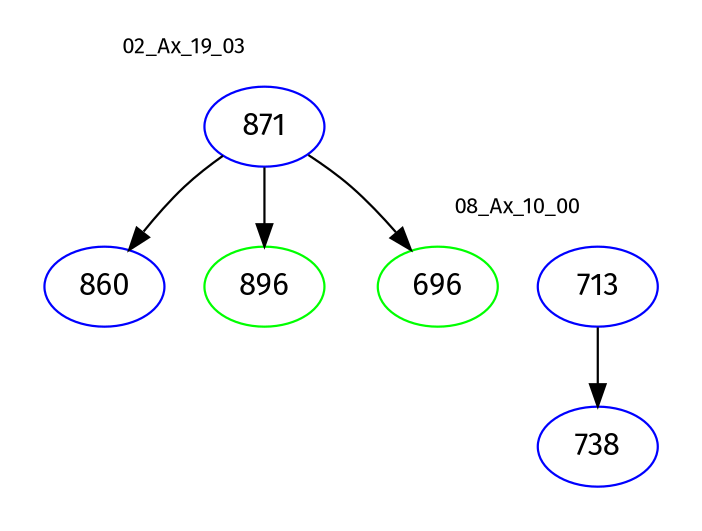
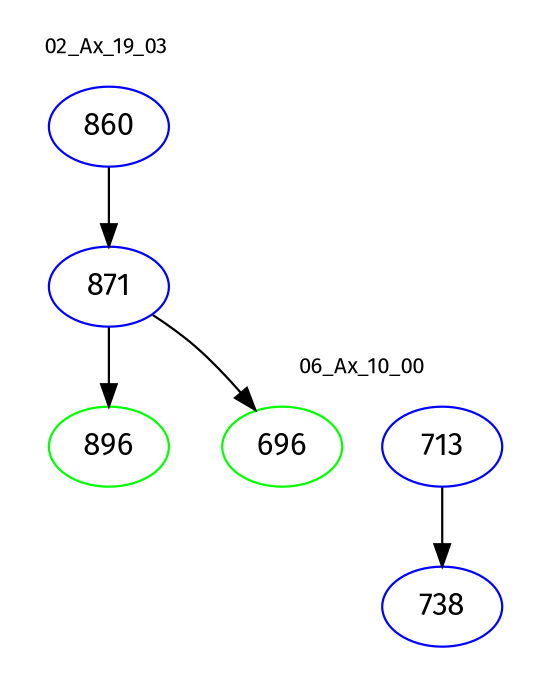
(180, 191) -> (109, 196)
(518, 208) -> (362, 368)
